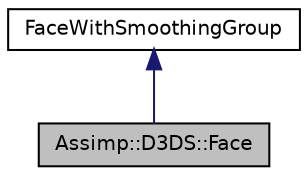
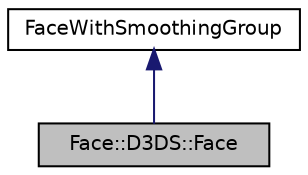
(154, 145) -> (154, 145)
